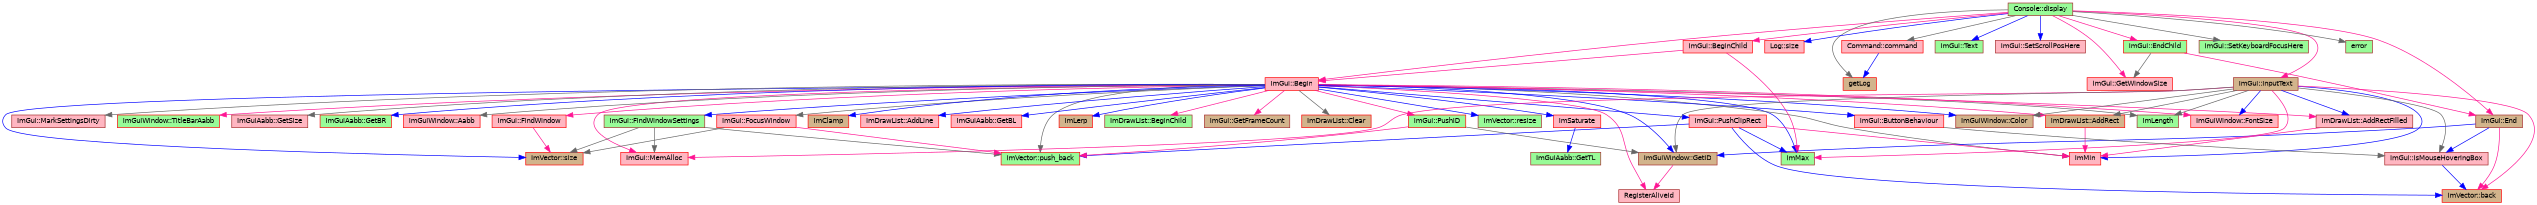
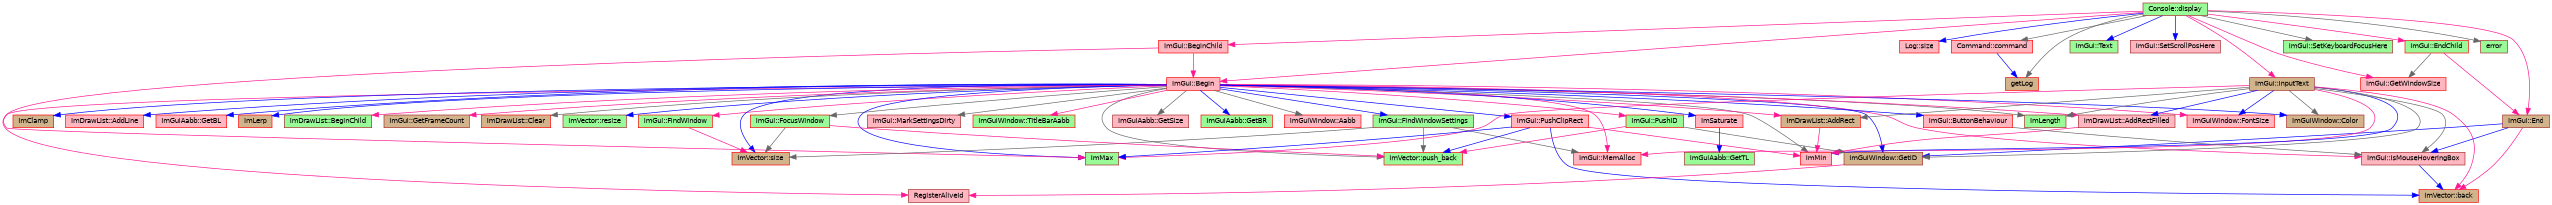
(529, 121) -> (675, 121)
(756, 121) -> (790, 121)
none -> (1901, 122)
